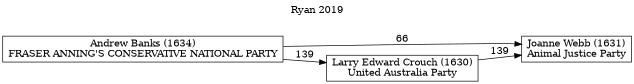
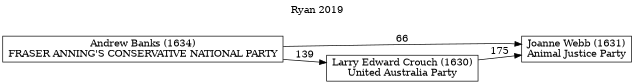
(500, 51) -> (500, 51)
